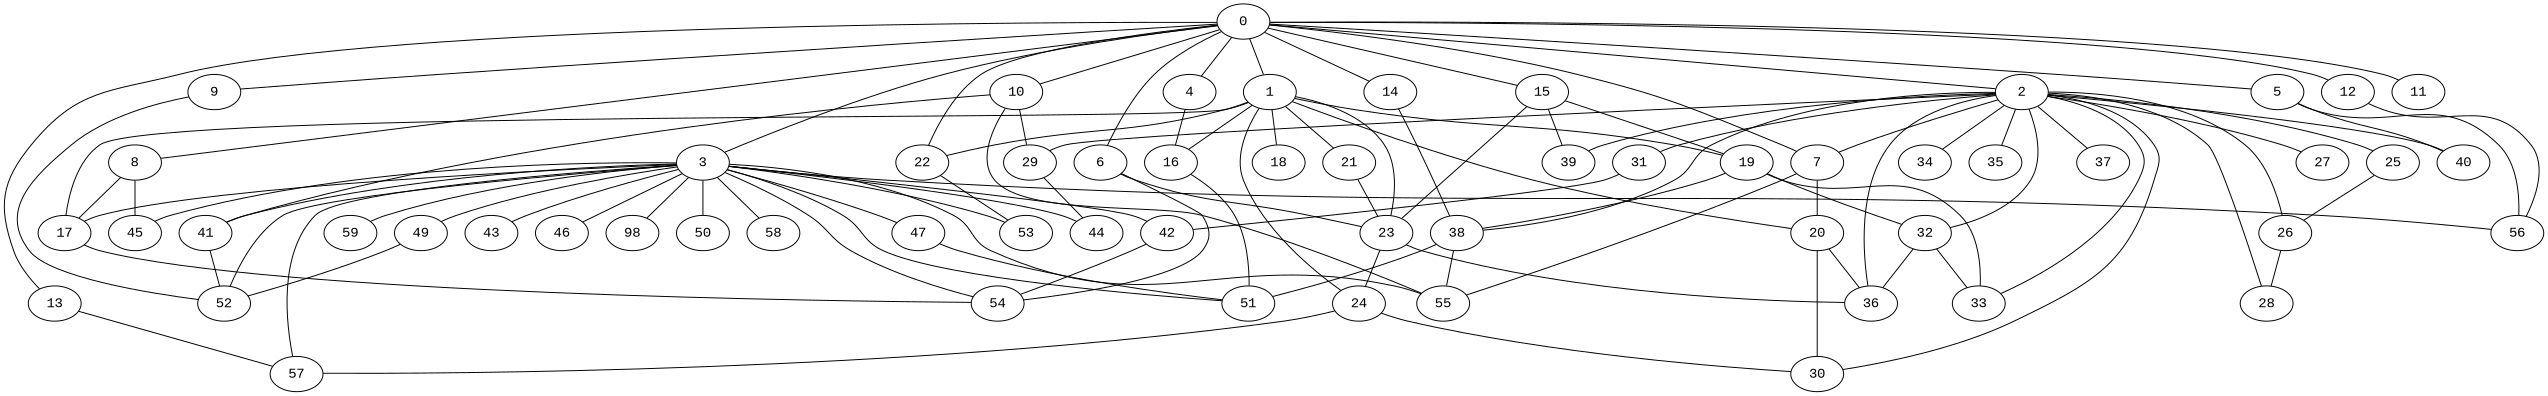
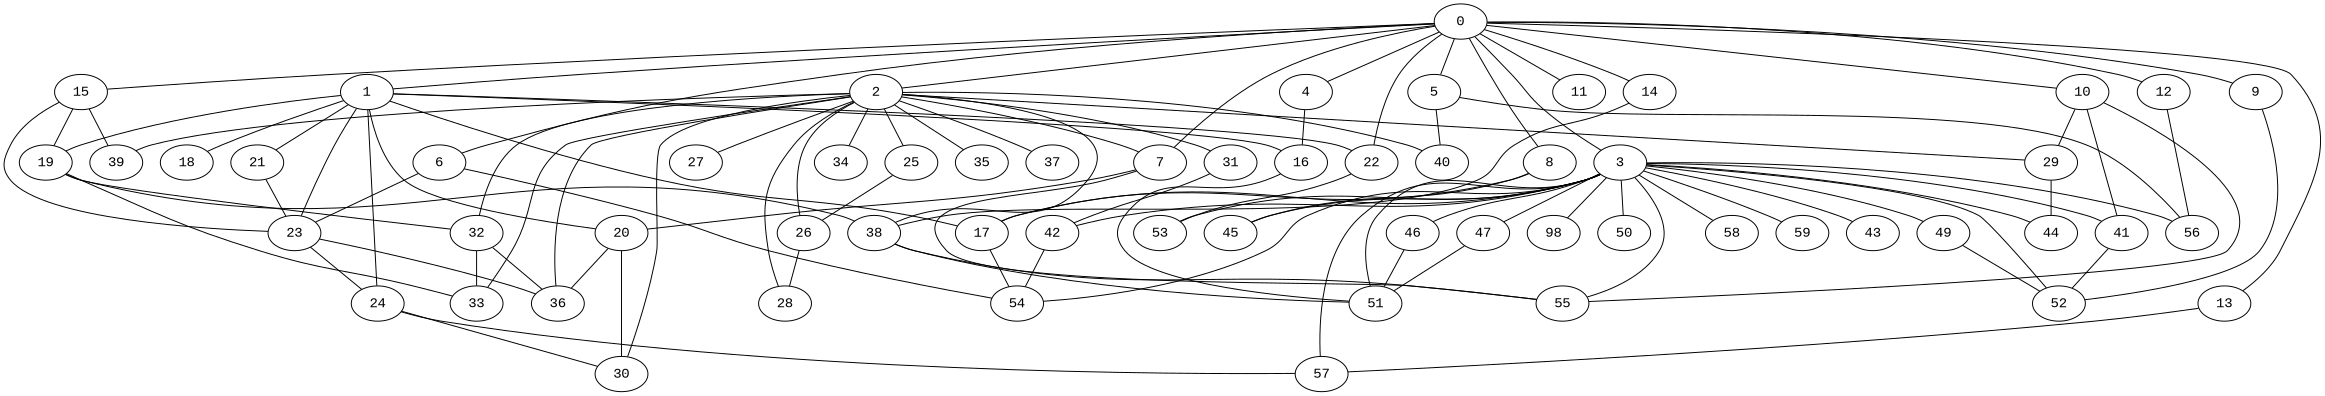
none -> (1394, 268)
